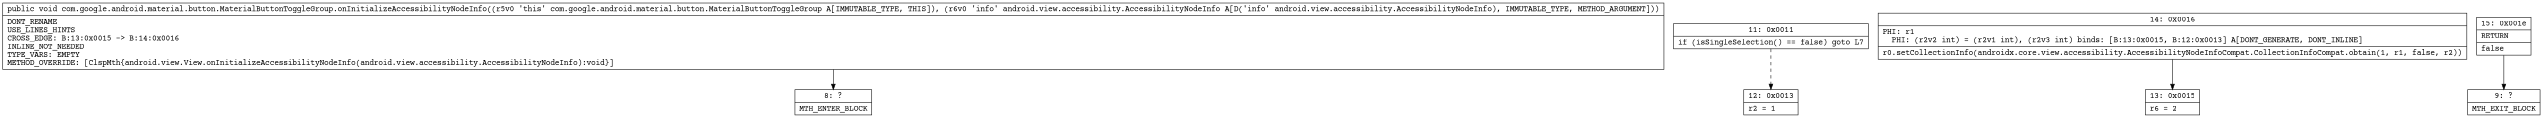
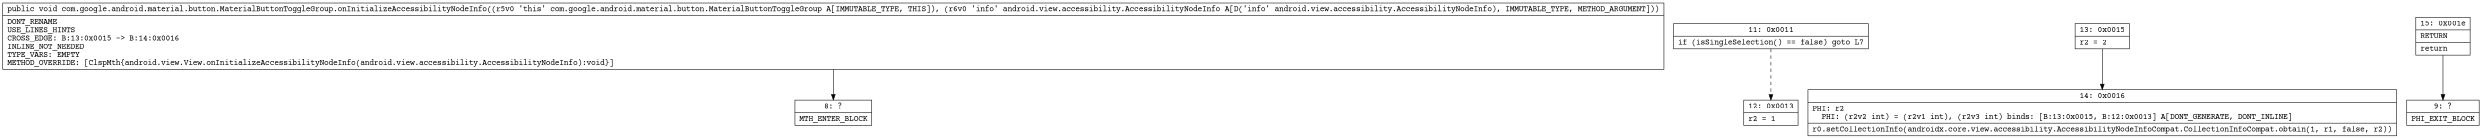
(1901, 32) -> (1831, 108)
(2493, 49) -> (2434, 49)
(2172, 72) -> (2102, 66)
(2163, 108) -> (2093, 42)
(2504, 108) -> (2443, 119)
